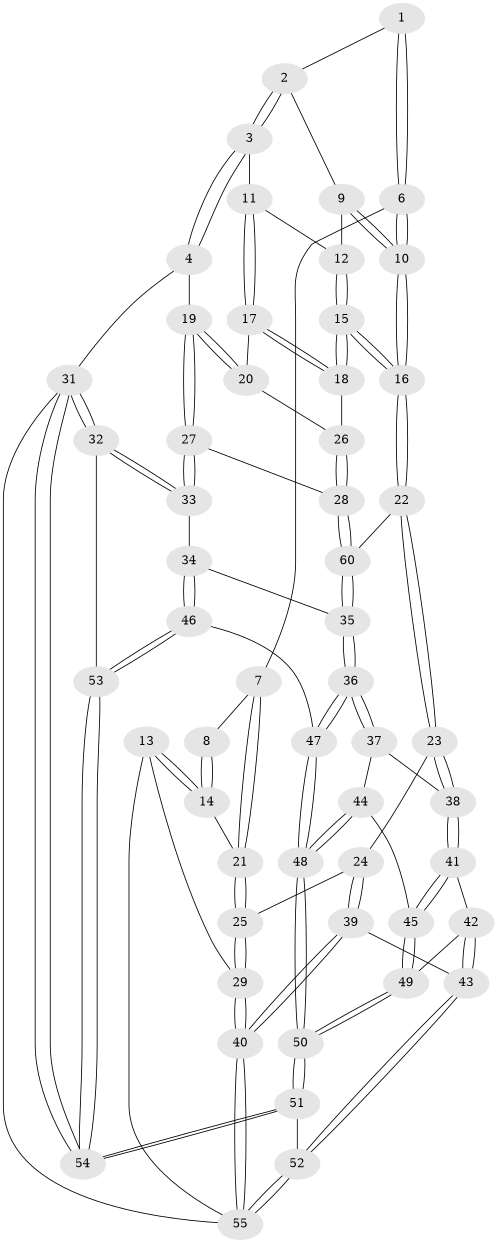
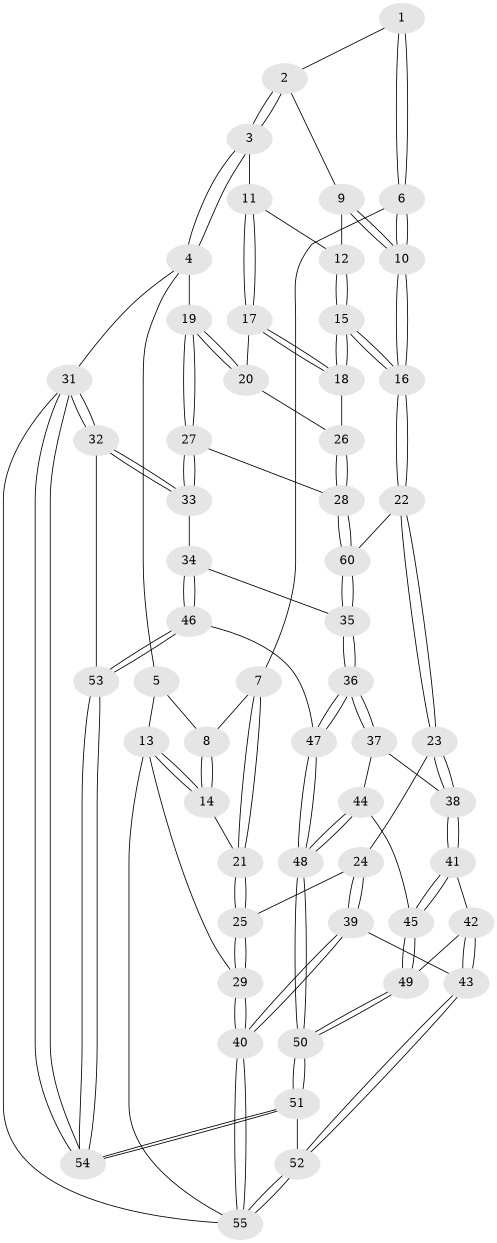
none -> (157, 682)
